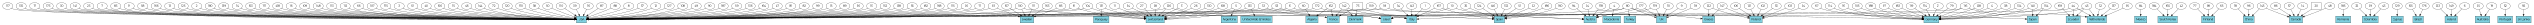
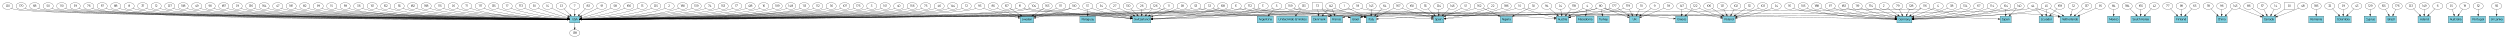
(1506, 6) -> none
(742, 17) -> (575, 25)
